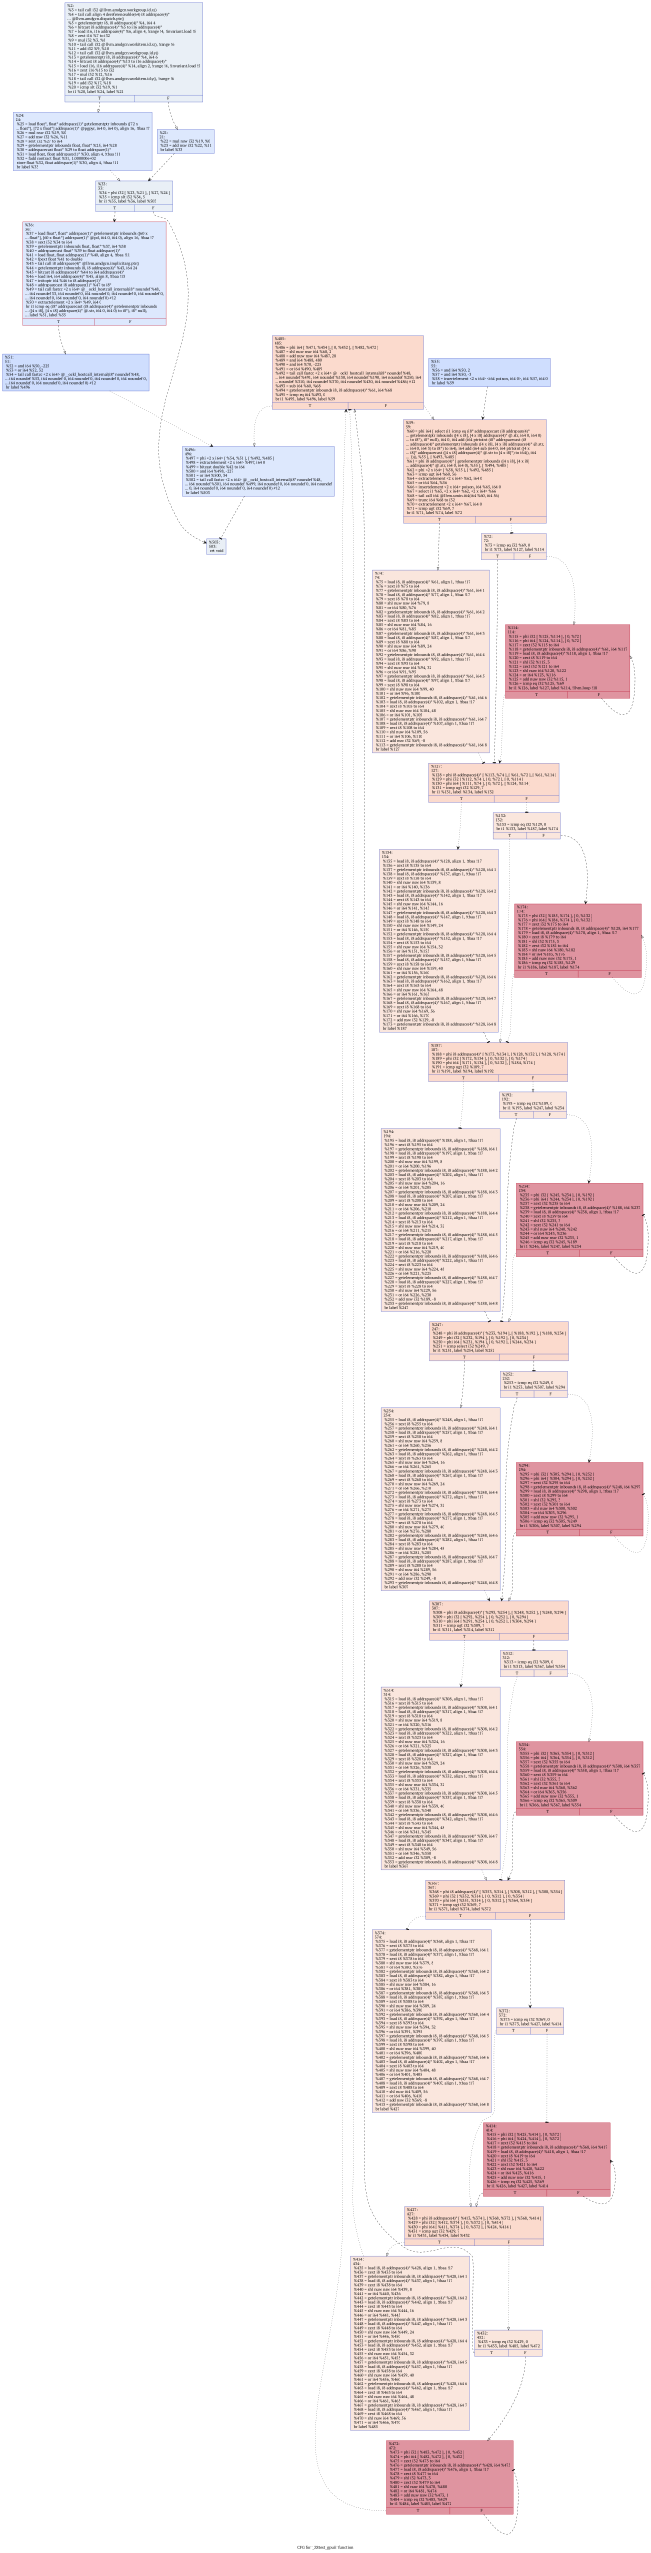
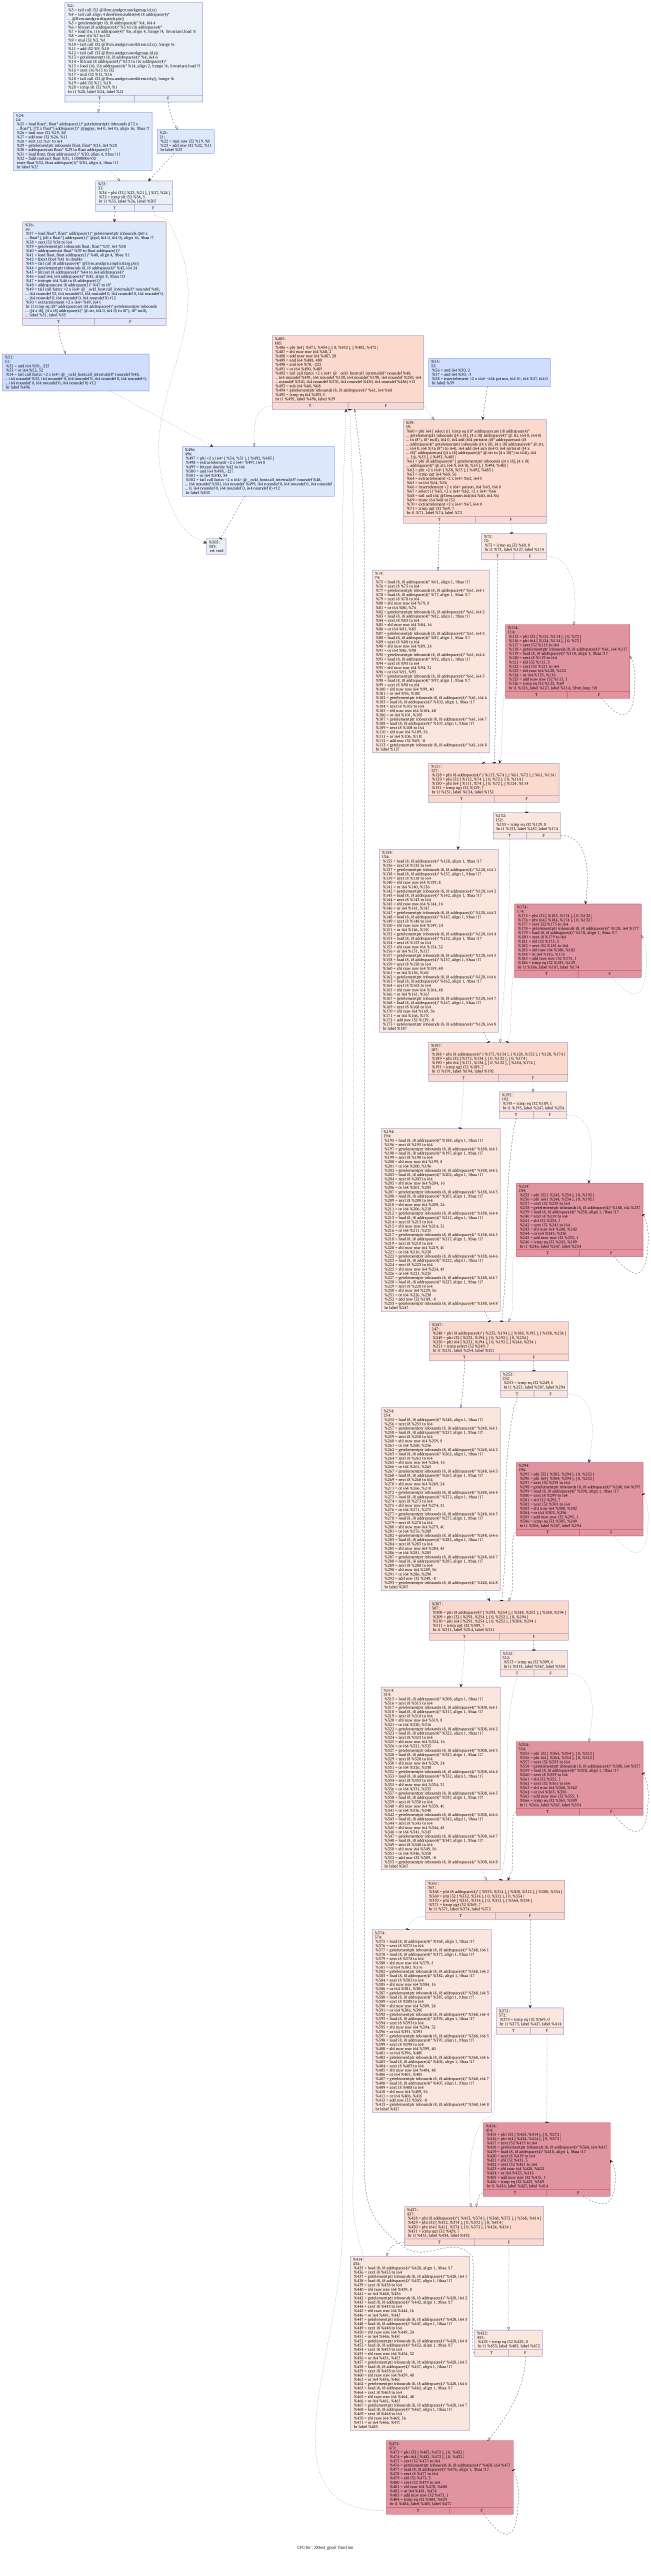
(172, 378) -> (172, 378)
(506, 1497) -> (506, 1497)
(394, 2245) -> (394, 2245)
